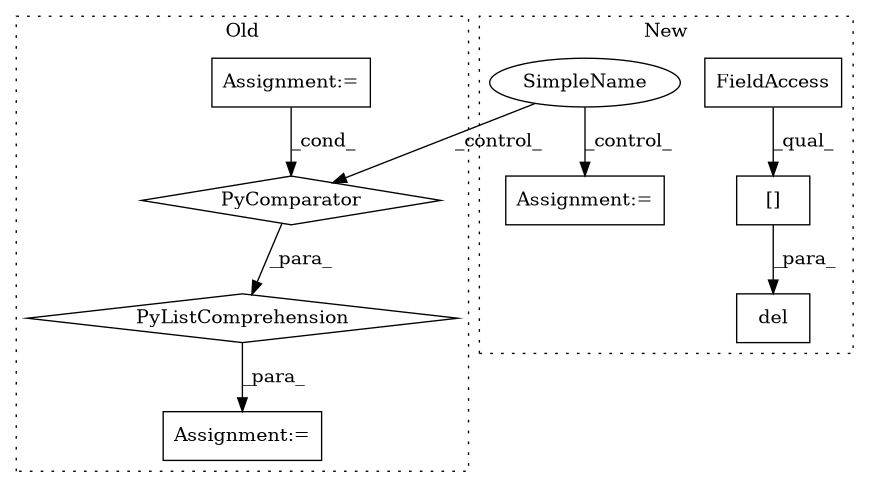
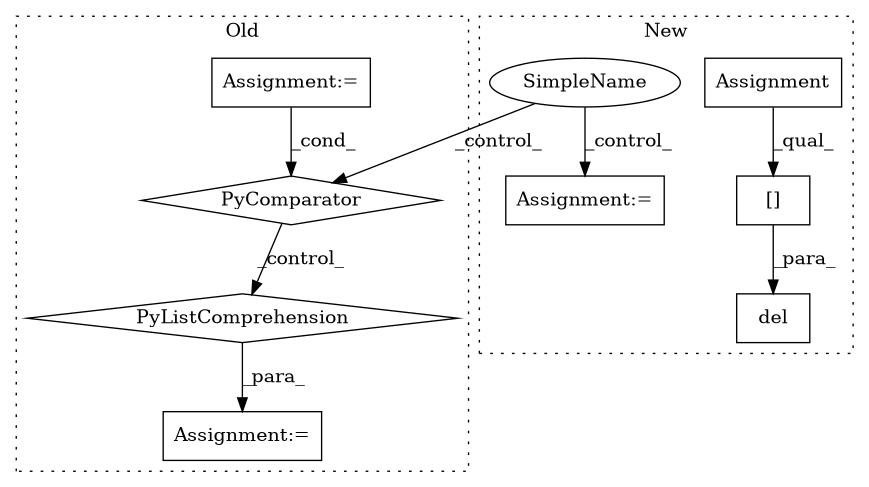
(773, 83) -> (773, 83)
(301, 259) -> (301, 259)
